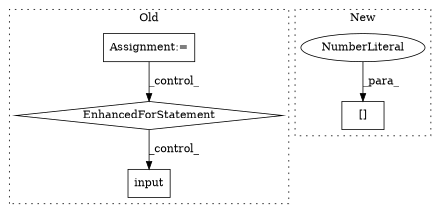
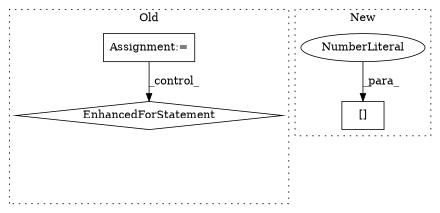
(149, 183) -> none
